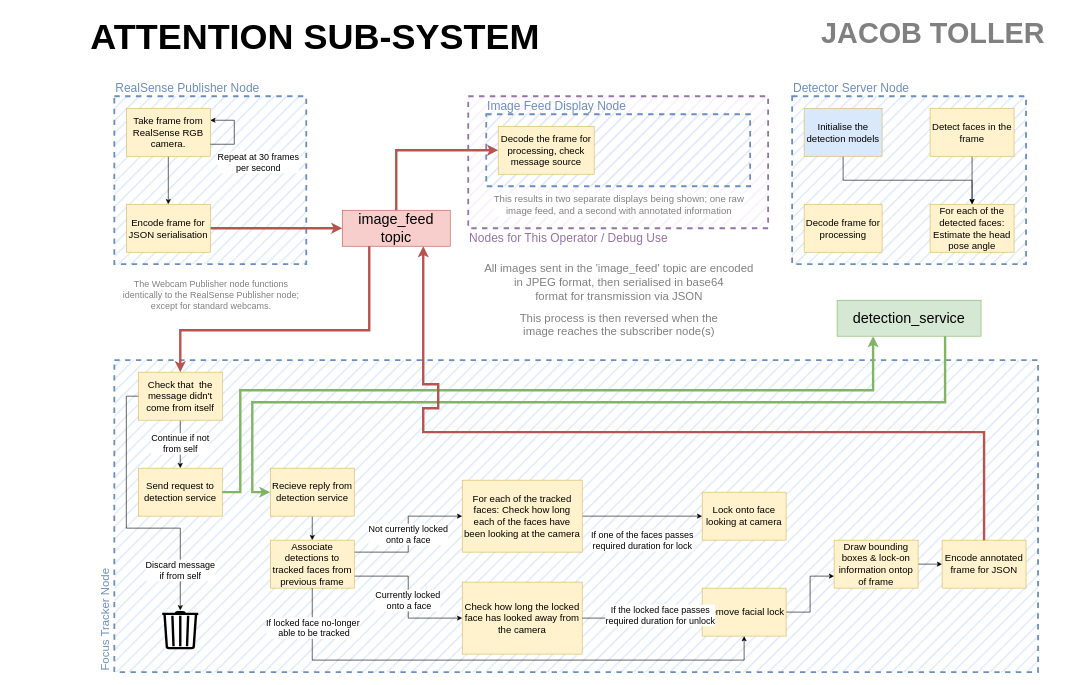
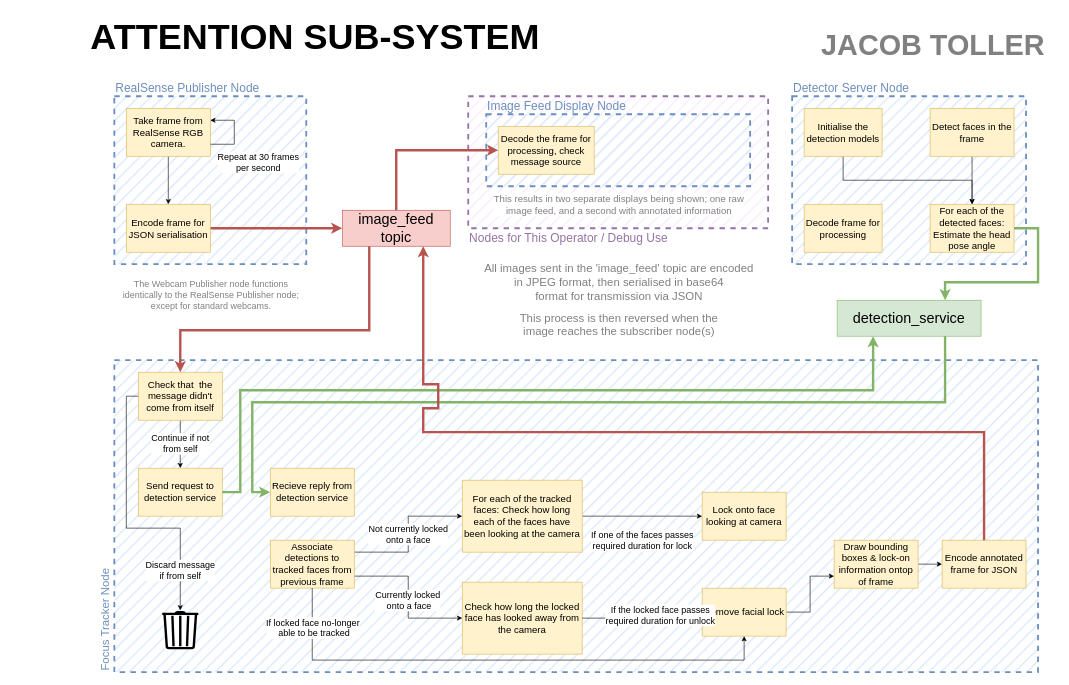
(933, 33) -> (933, 45)
(843, 132) -> (843, 132)
none -> (1026, 282)
(312, 534) -> none
